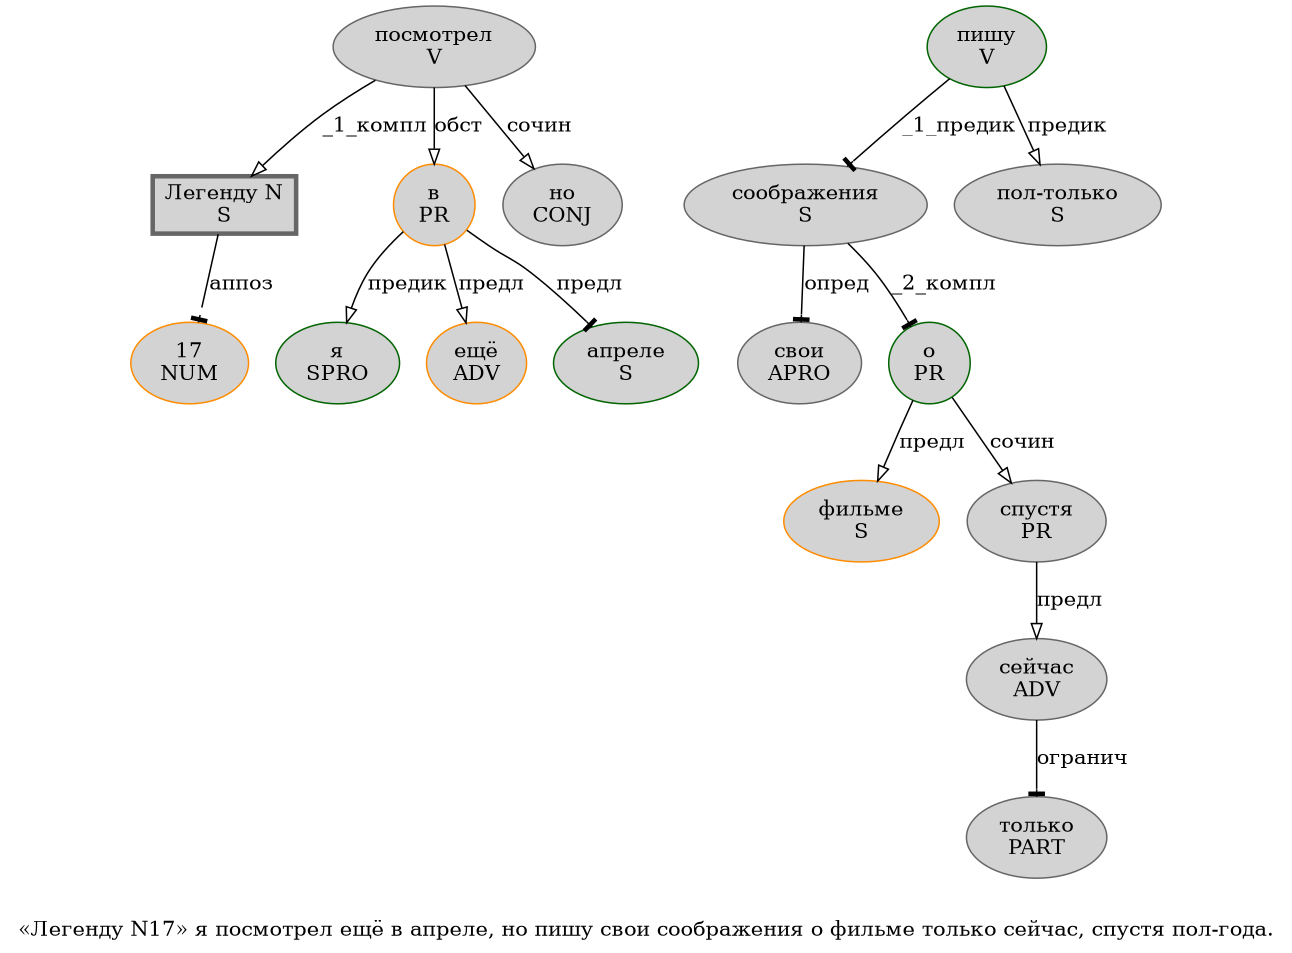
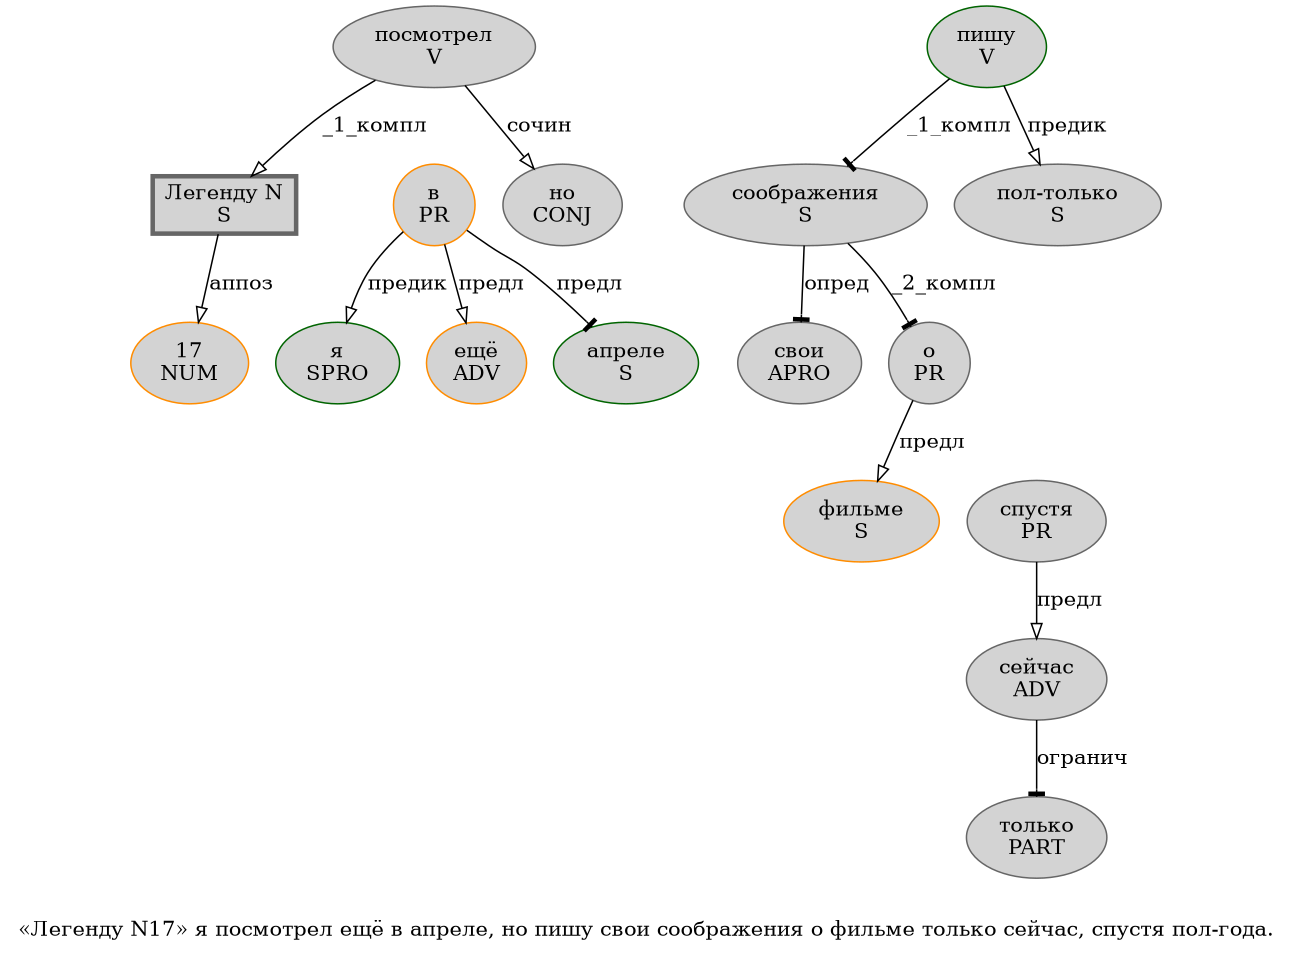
(434, 118) -> none
(960, 126) -> (960, 126)
(210, 271) -> (210, 271)
(929, 363) -> (929, 363)
(977, 434) -> none
